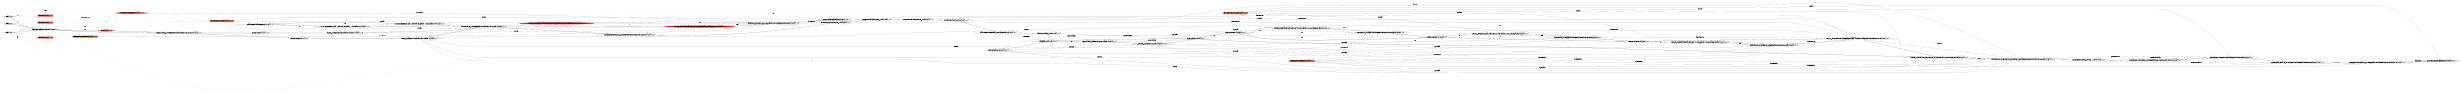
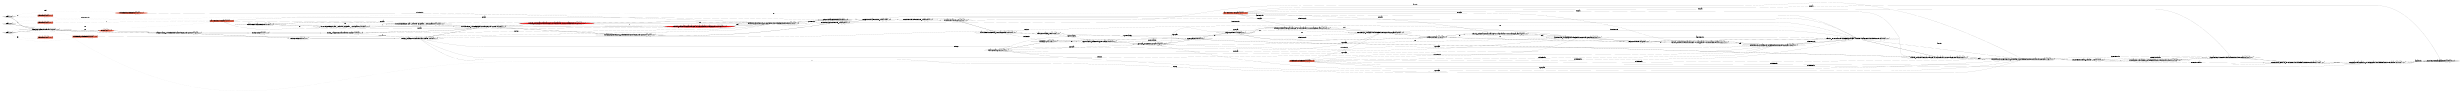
(1302, 38) -> (1302, 38)
